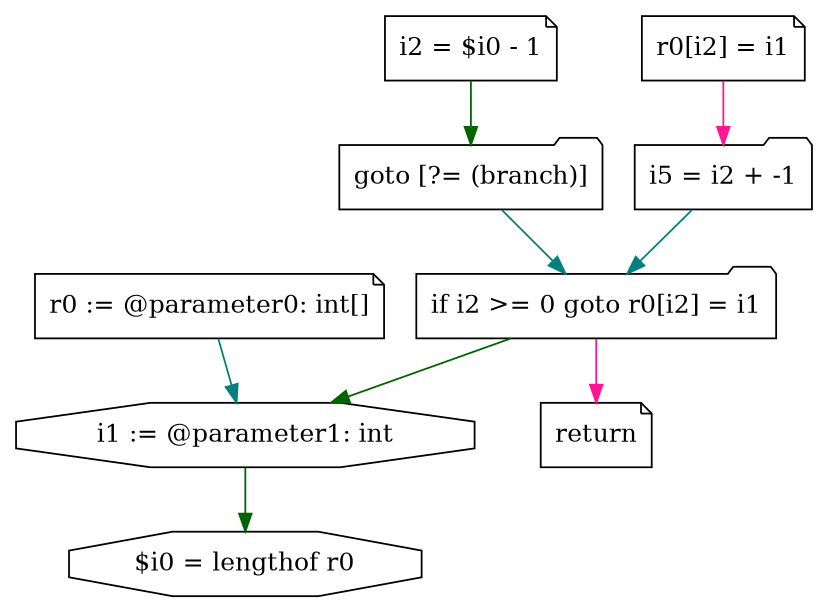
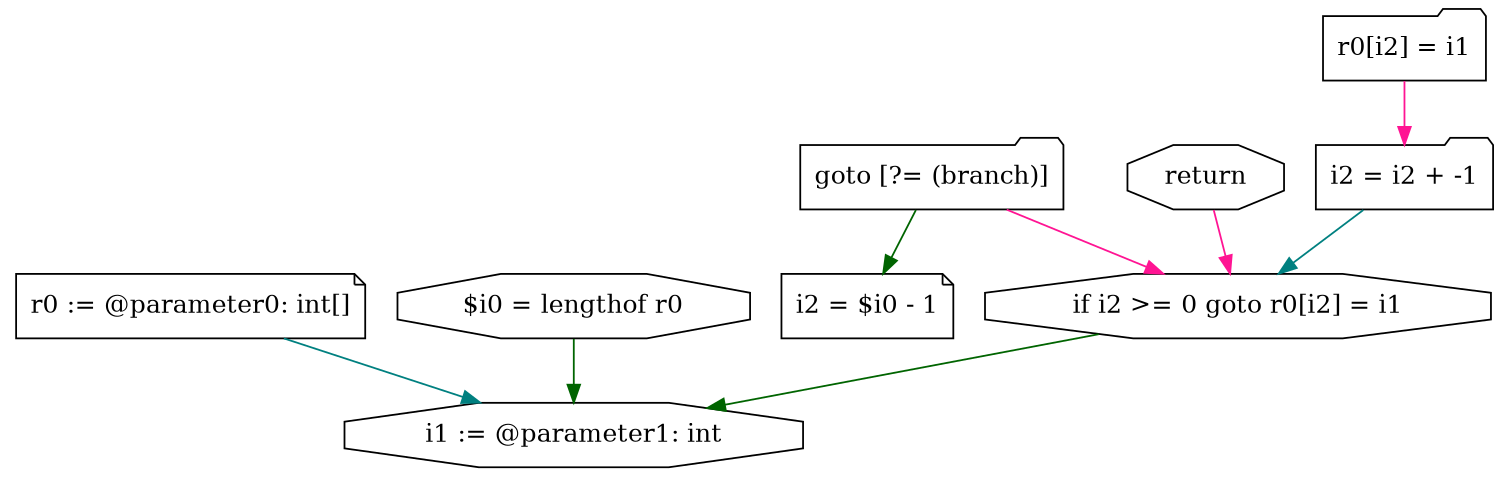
(723, 48) -> (1404, 48)
(471, 104) -> (904, 234)
(723, 177) -> (1404, 177)
(527, 235) -> (1077, 238)
(596, 306) -> (1238, 306)
(596, 362) -> (1220, 233)
(596, 435) -> (1206, 177)
(245, 491) -> (574, 362)
